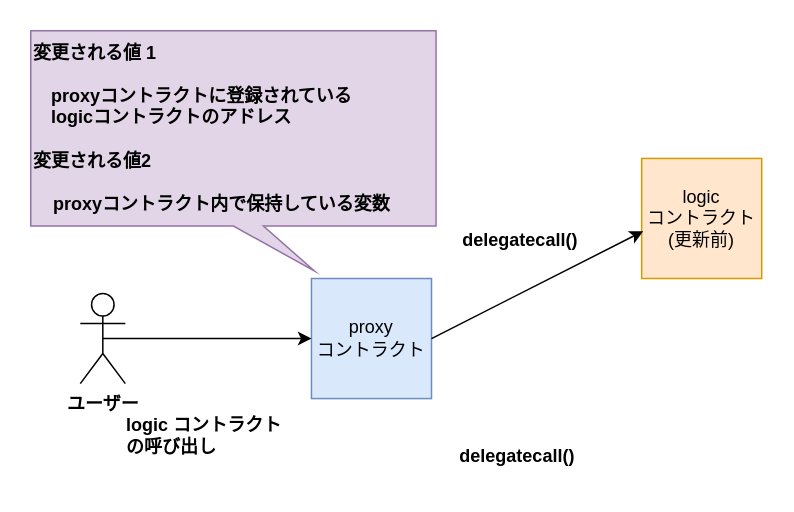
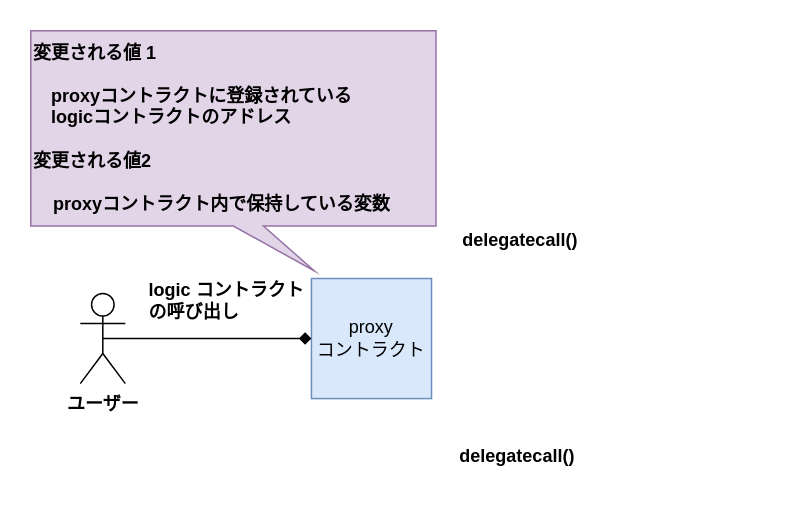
(701, 218) -> none
(532, 287) -> none
(300, 338) -> (299, 338)
(206, 436) -> (229, 301)
